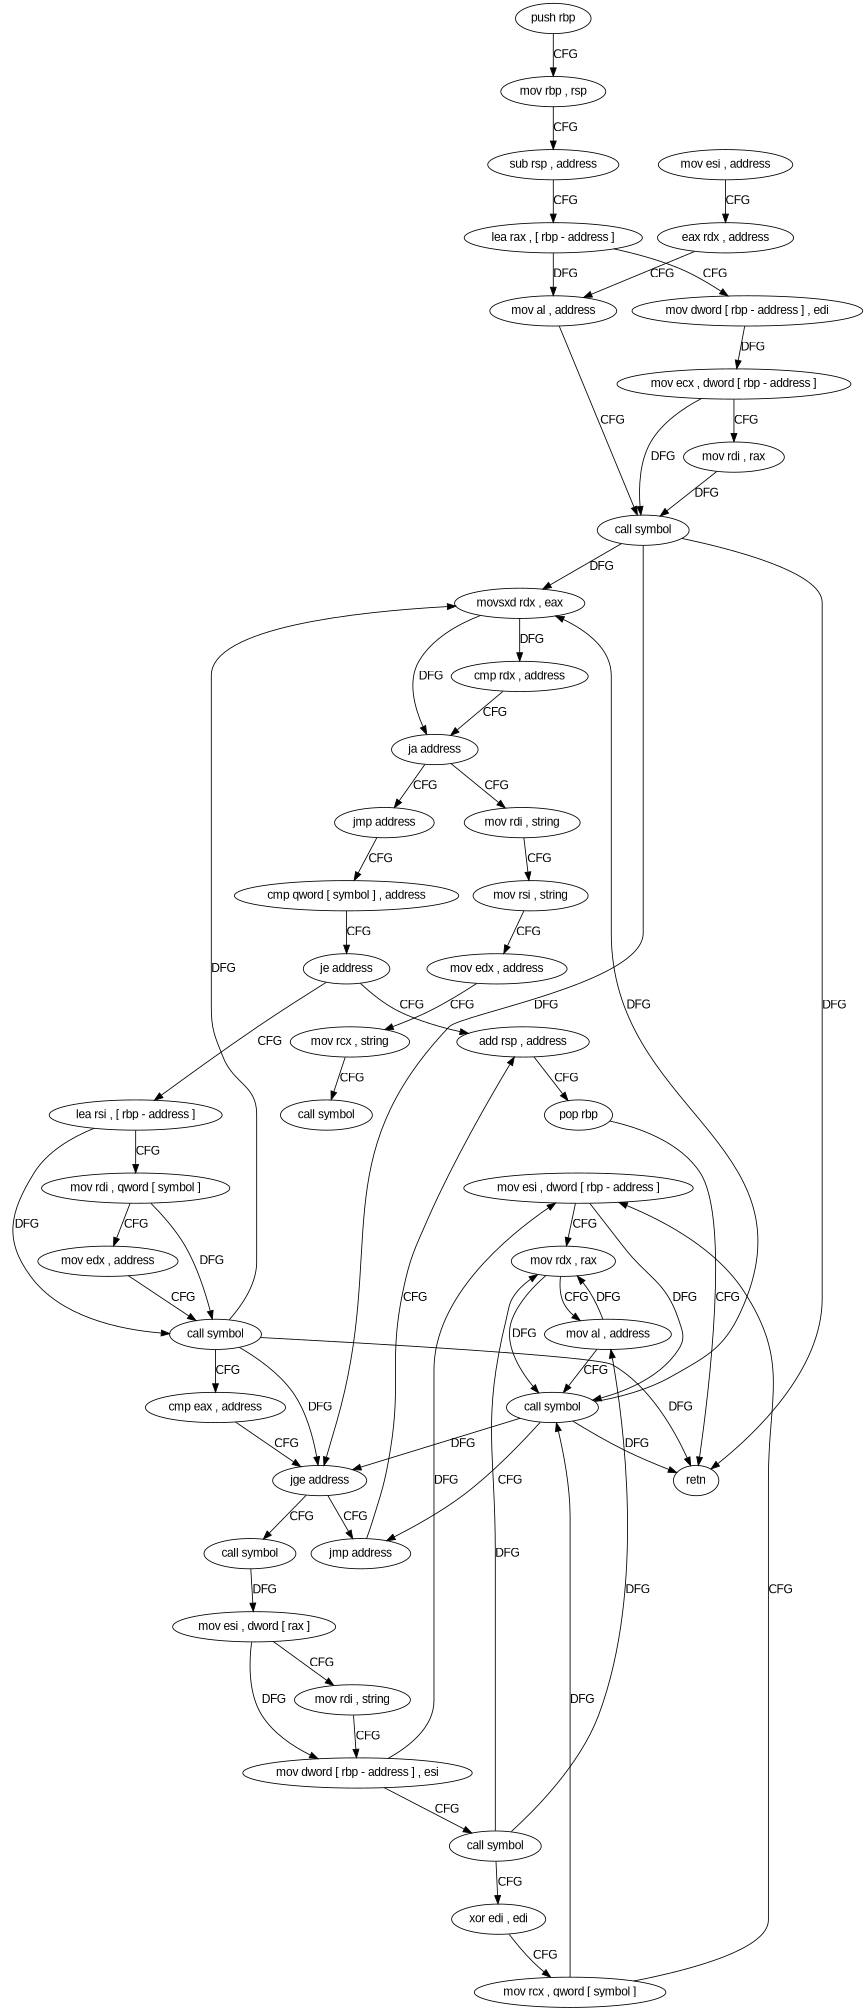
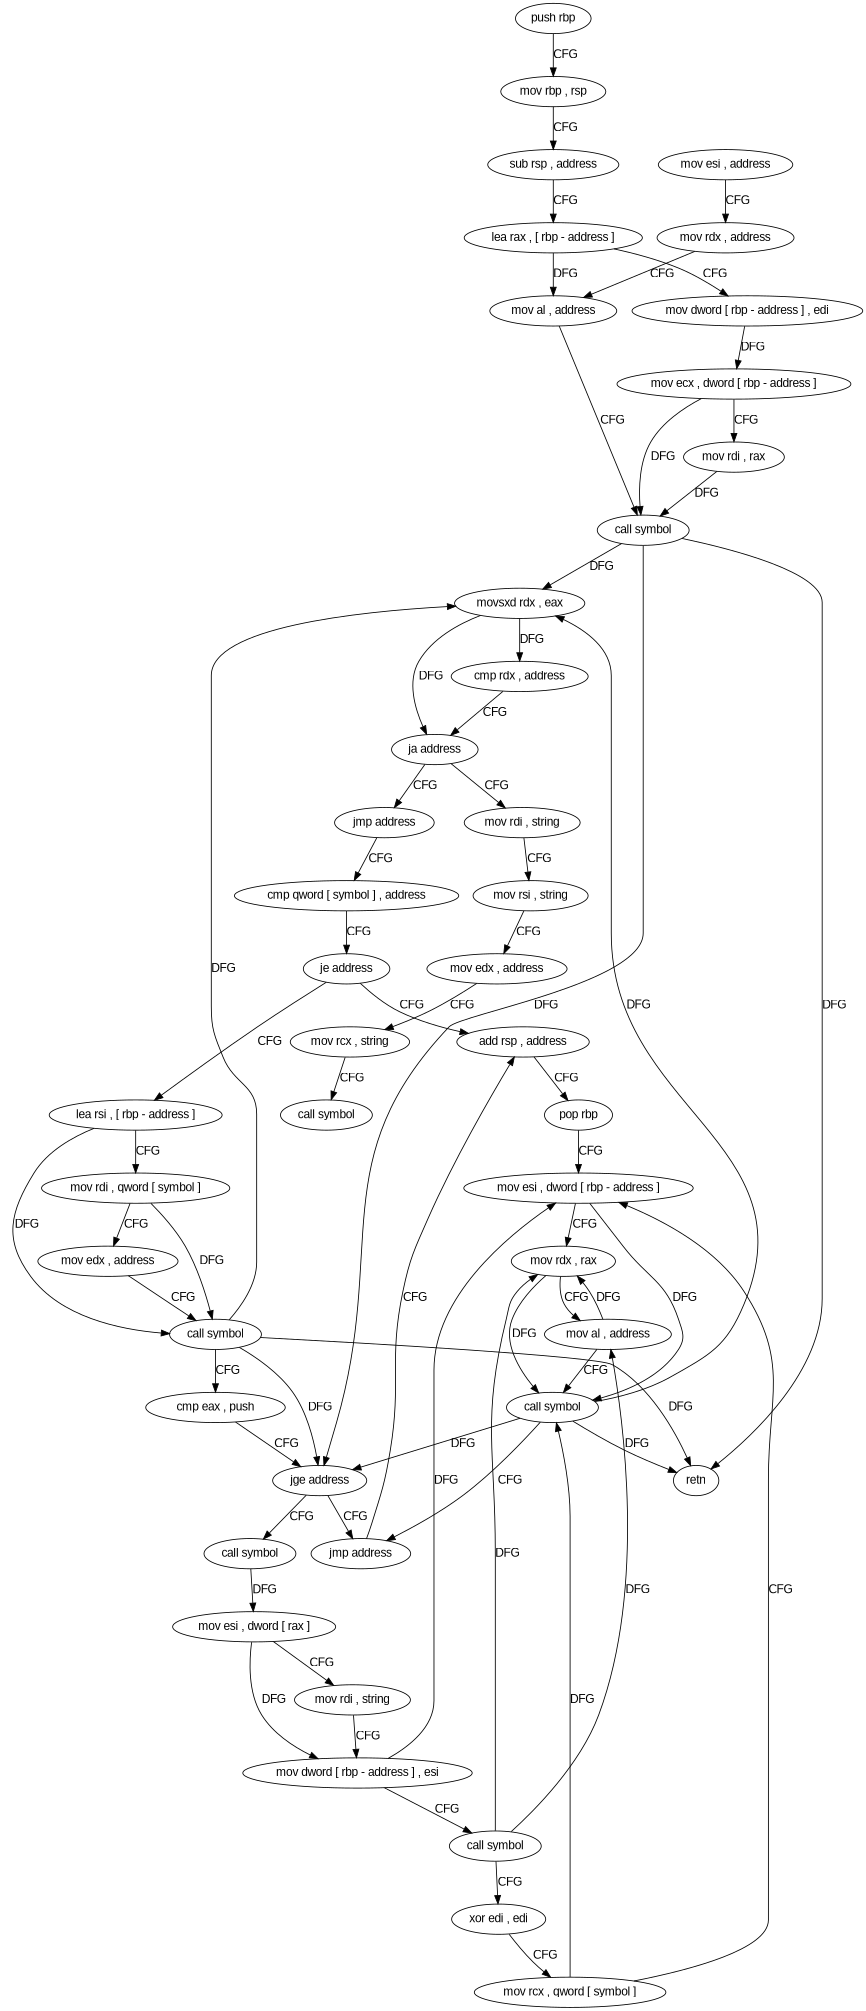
(726, 238) -> (726, 238)
(715, 1251) -> (578, 1147)
(215, 1407) -> (215, 1407)
